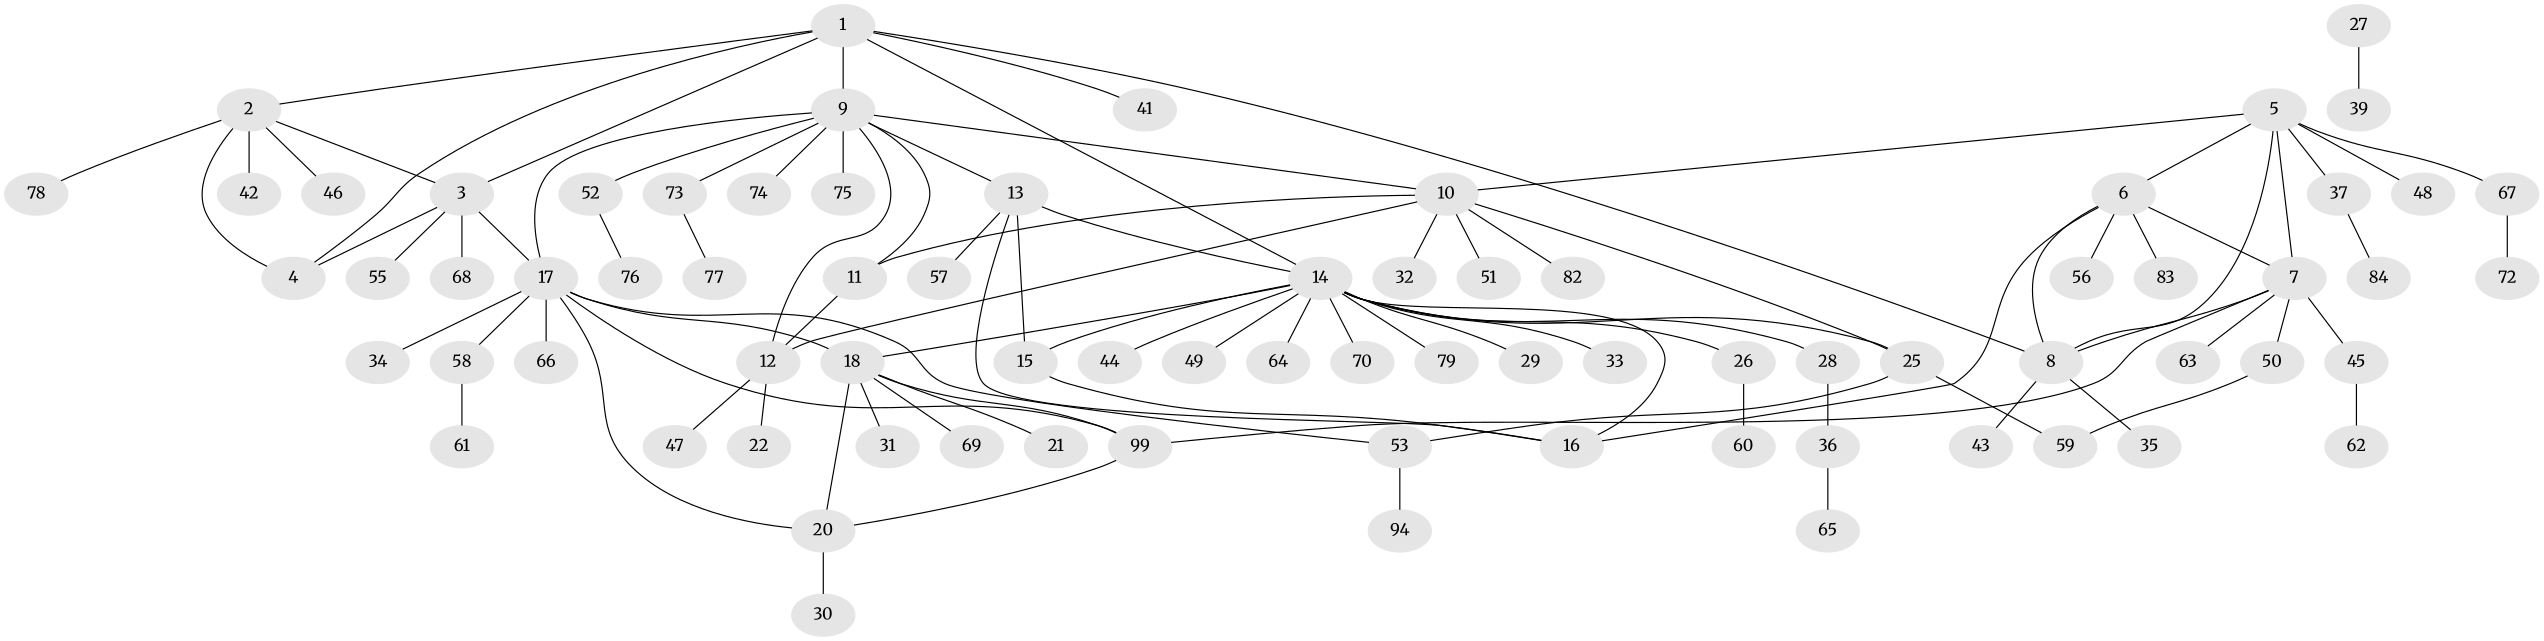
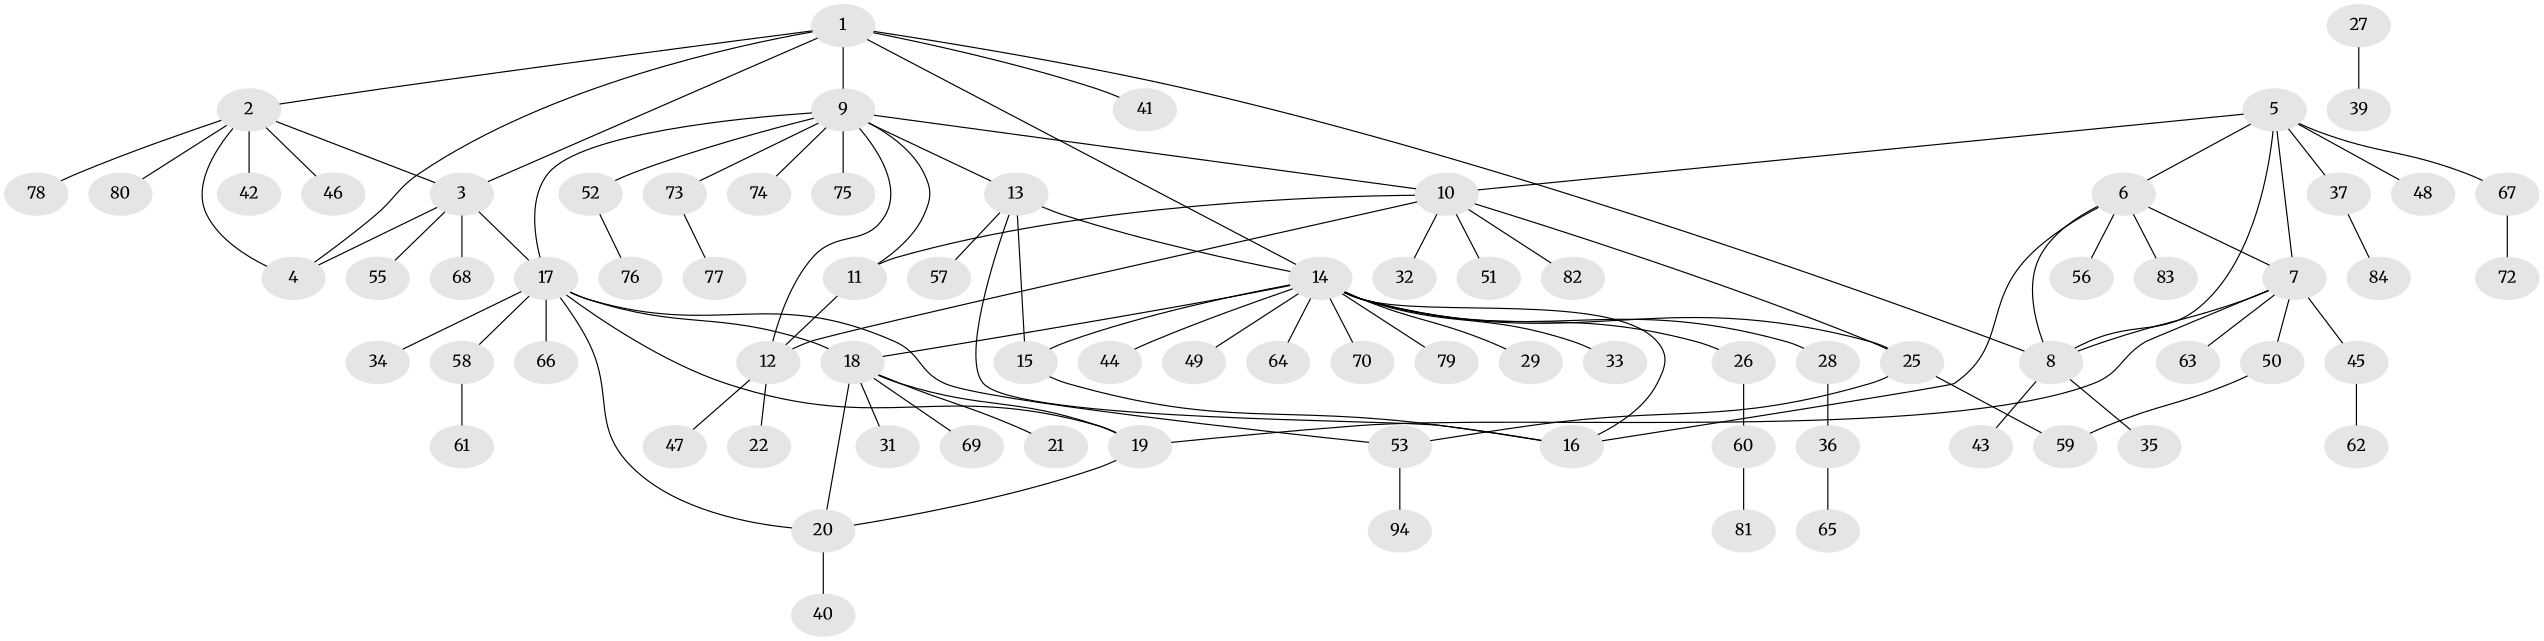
none -> (120, 194)
(1140, 447) -> (1140, 447)
none -> (1744, 531)
(823, 615) -> (823, 615)
